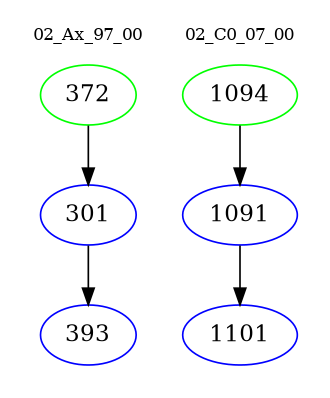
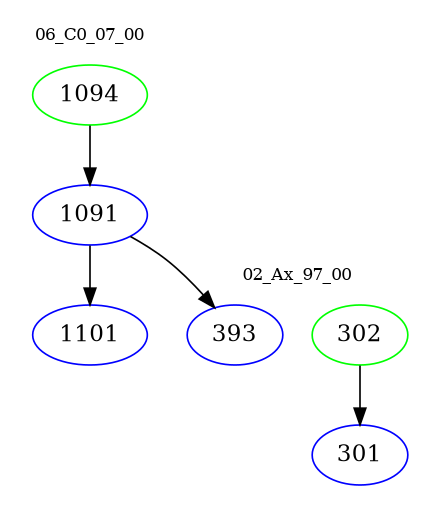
(240, 36) -> (90, 36)
(88, 95) -> (360, 335)
(88, 267) -> (184, 275)
